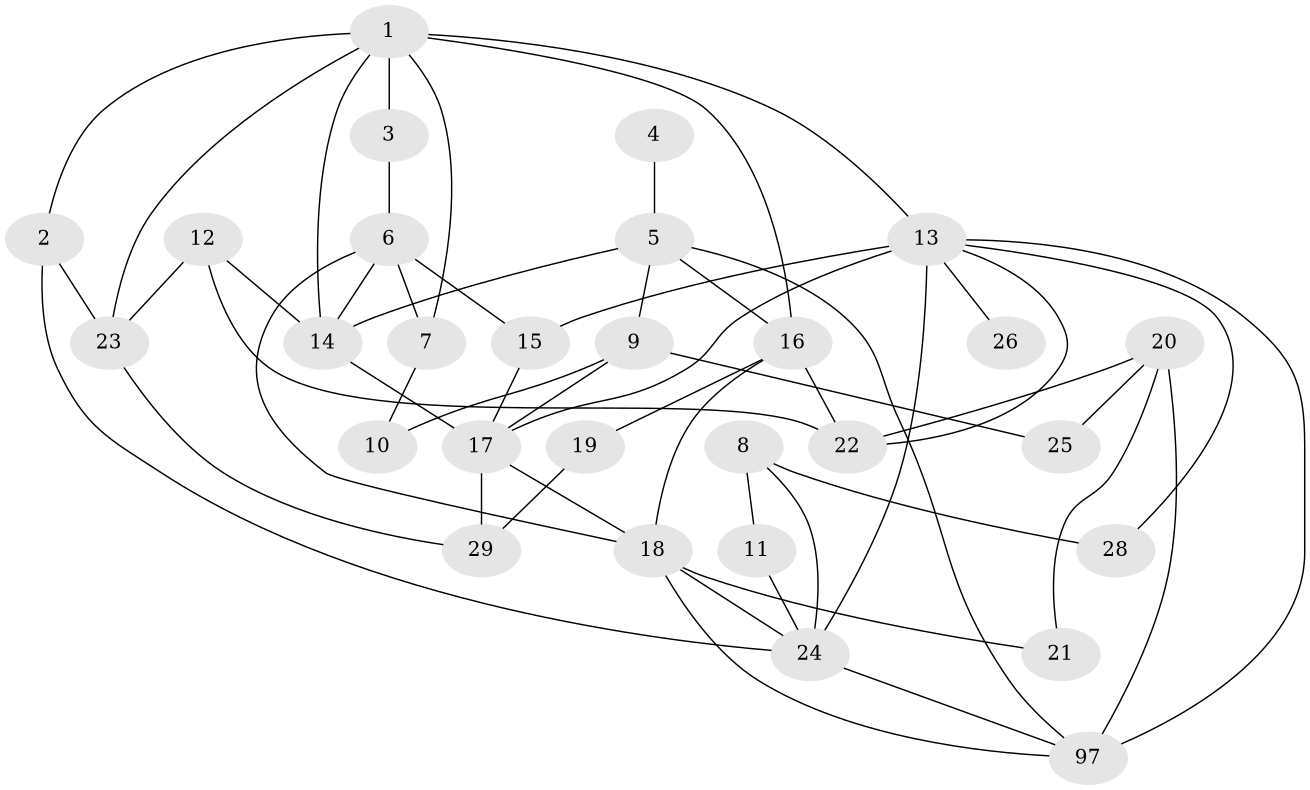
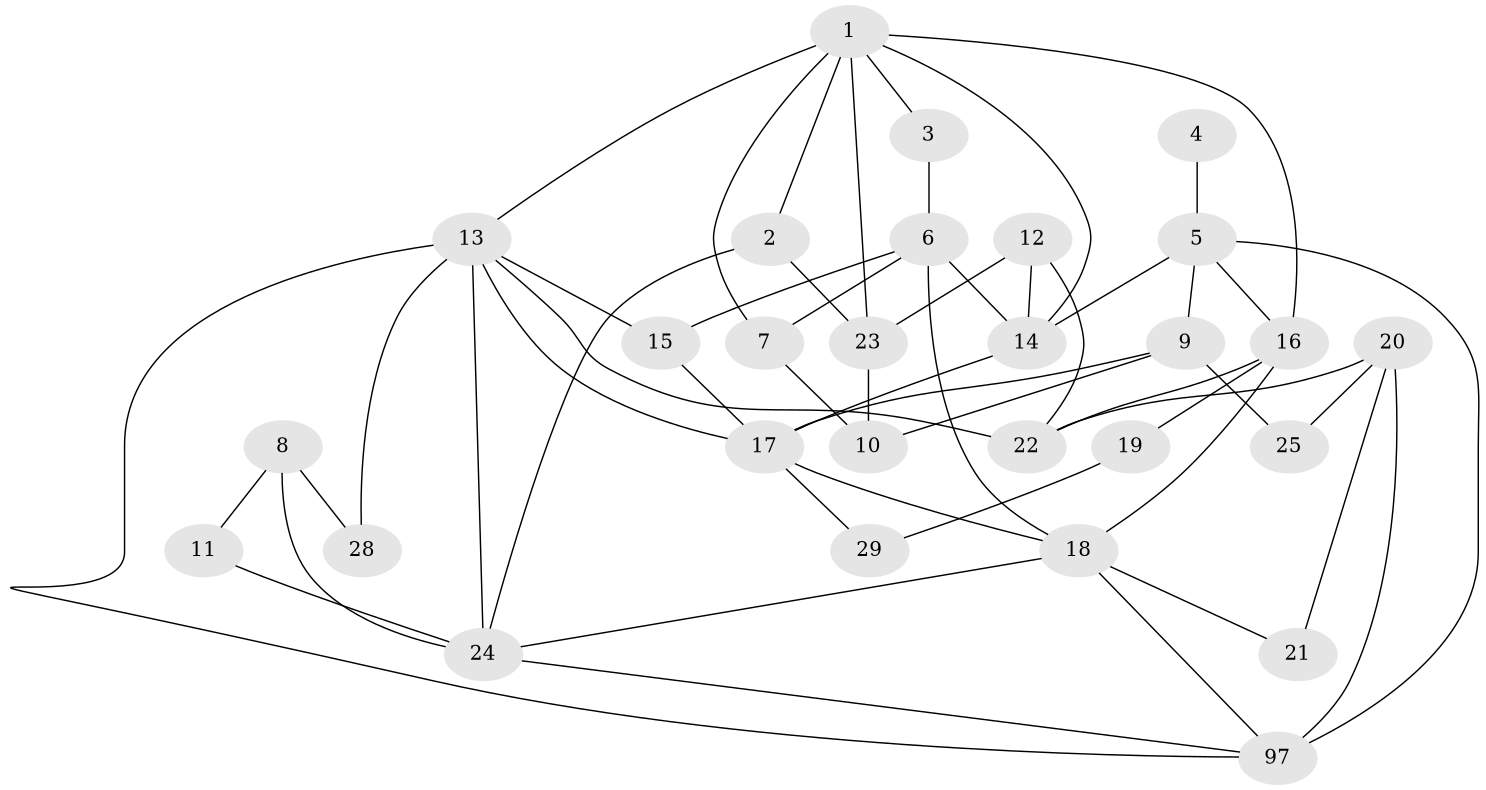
(1006, 343) -> none
(262, 493) -> (868, 390)
